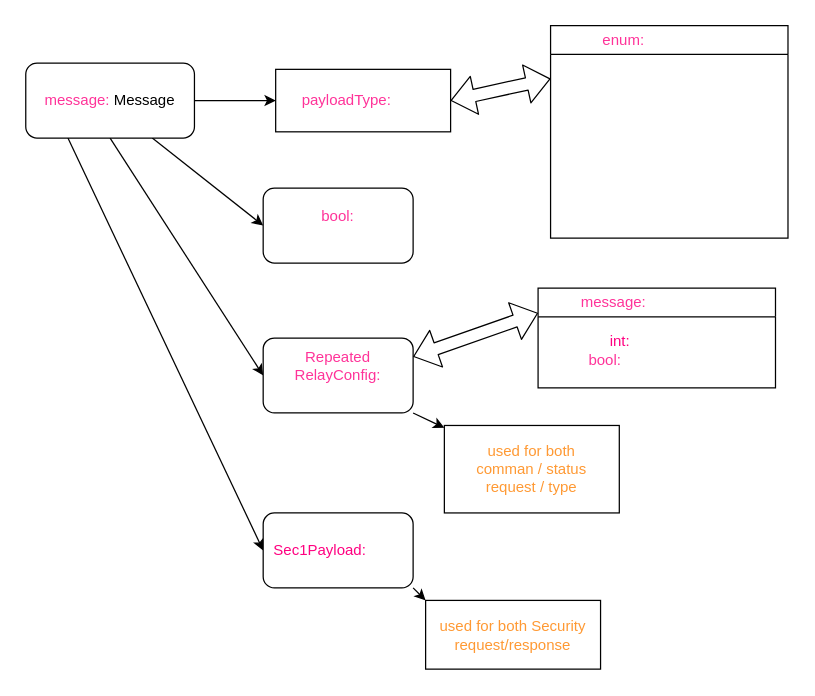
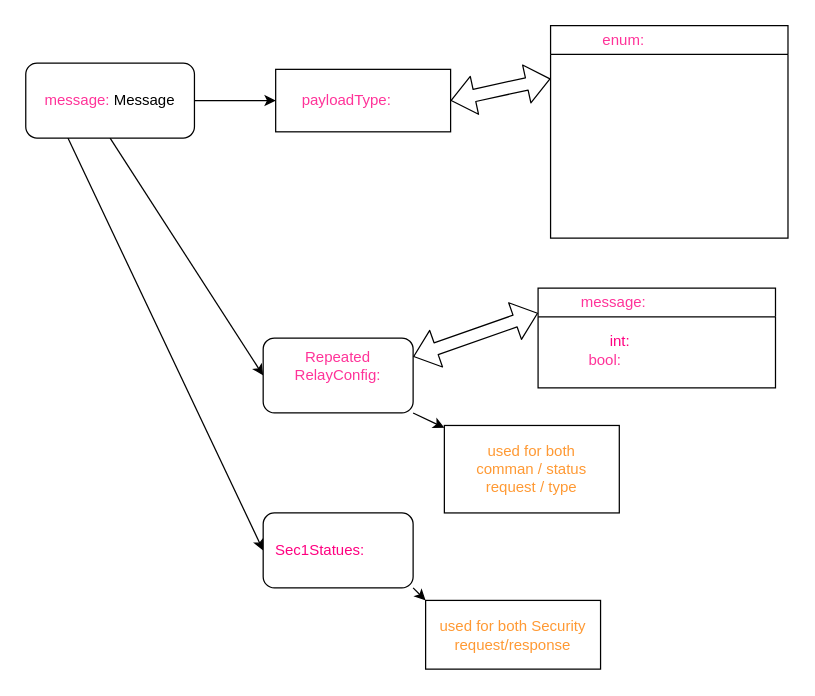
(204, 179) -> none
(338, 226) -> none
(338, 551) -> (338, 551)
